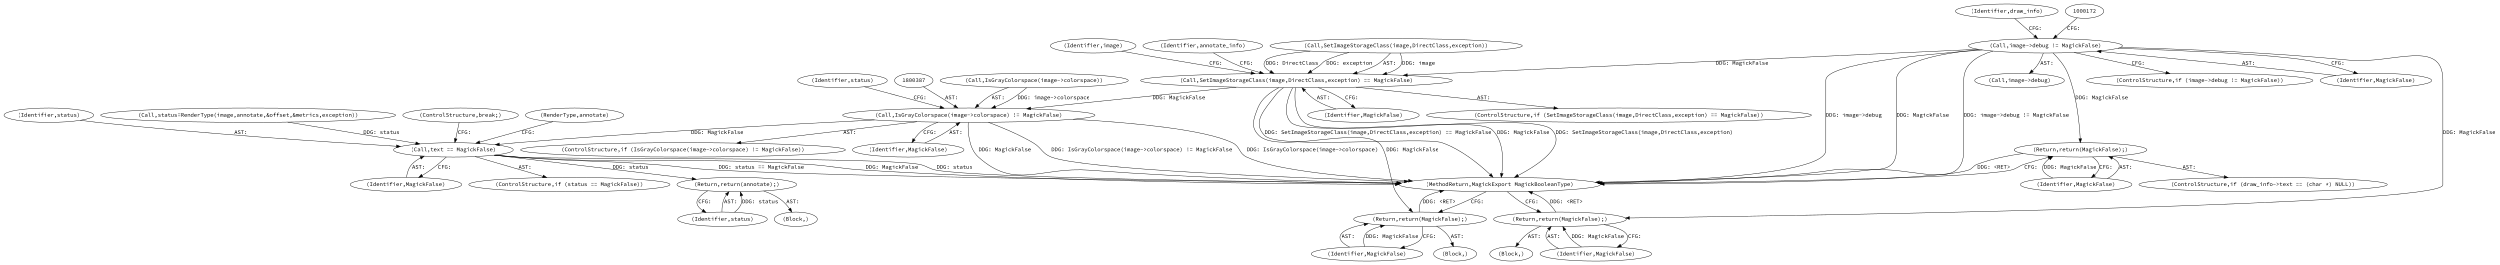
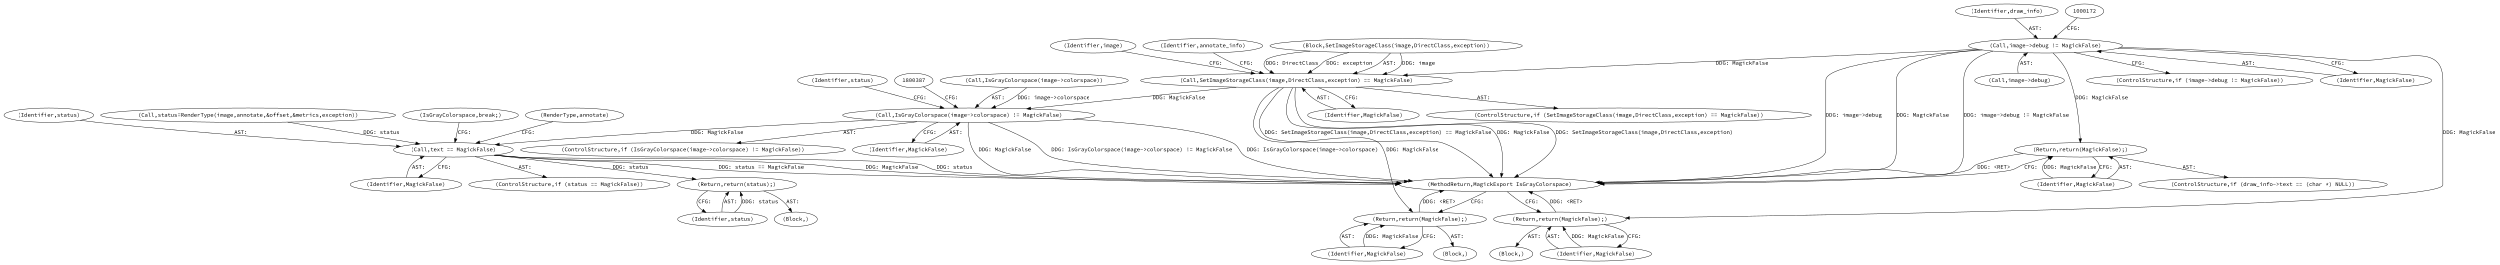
(2037, 29) -> (2037, 29)
(1396, 46) -> (1396, 46)
(2039, 63) -> (2019, 63)
(953, 98) -> (953, 98)
(461, 115) -> (461, 115)
(737, 185) -> (737, 185)
(1500, 185) -> (1500, 185)
